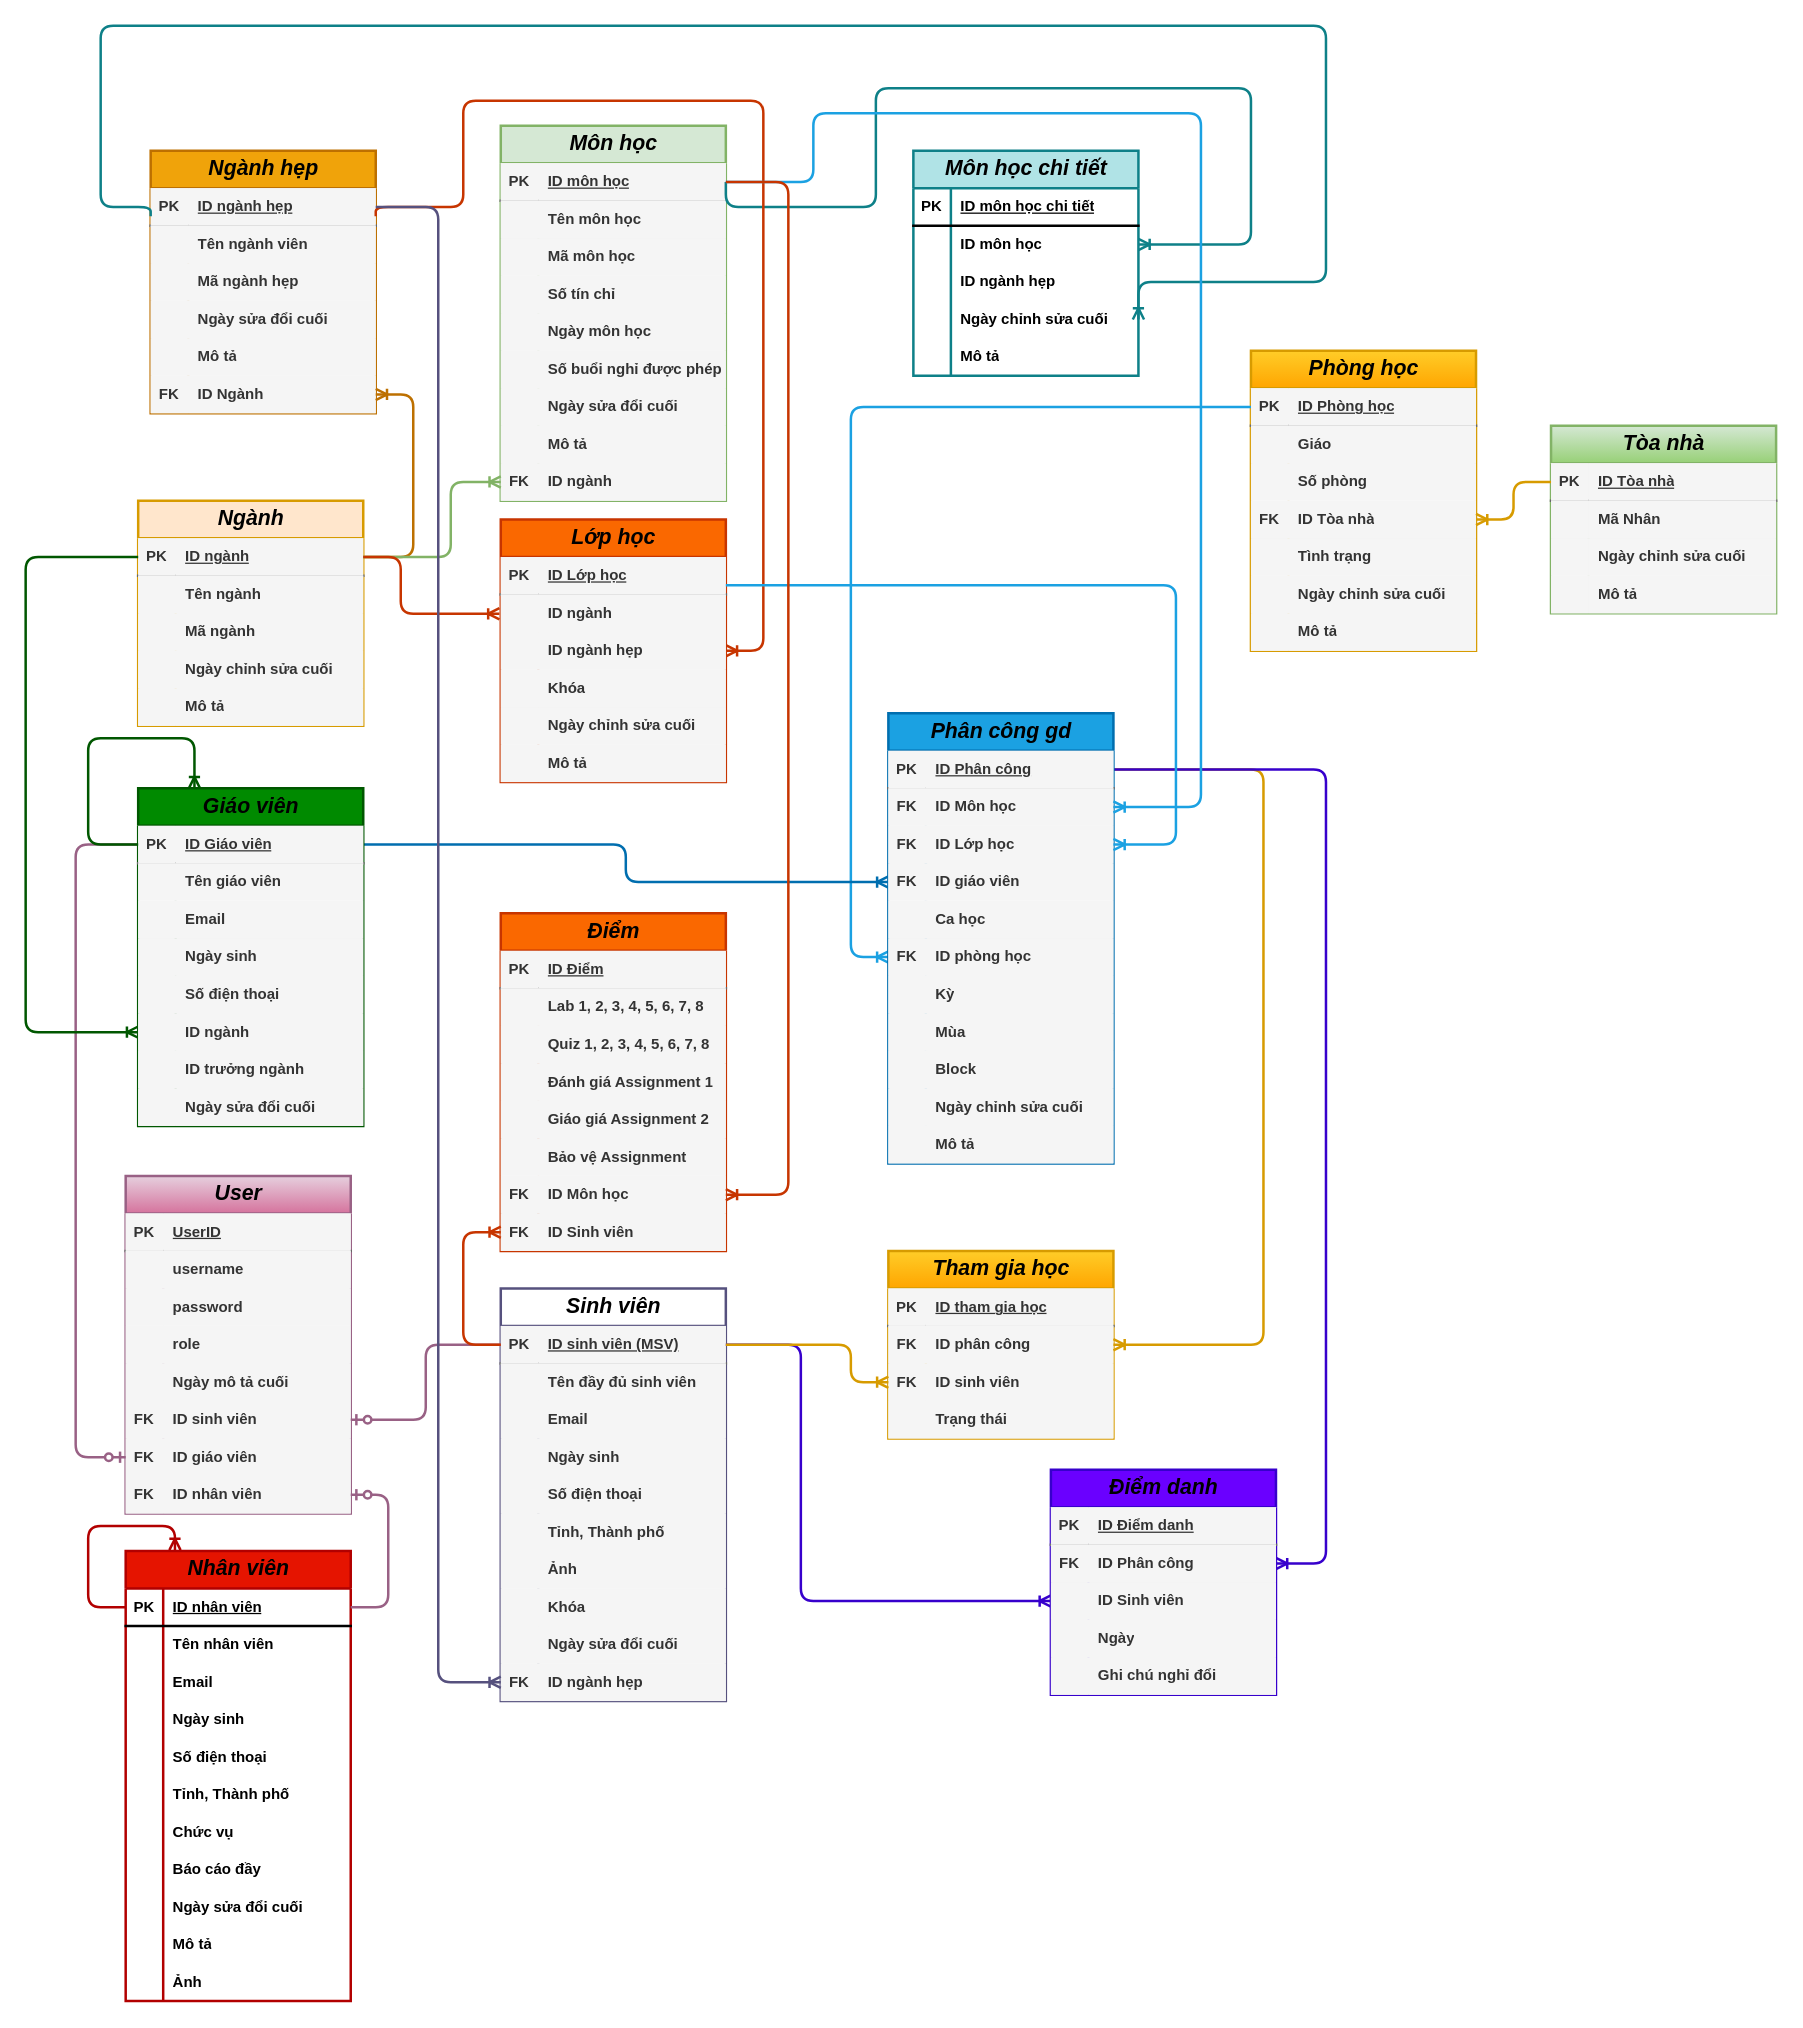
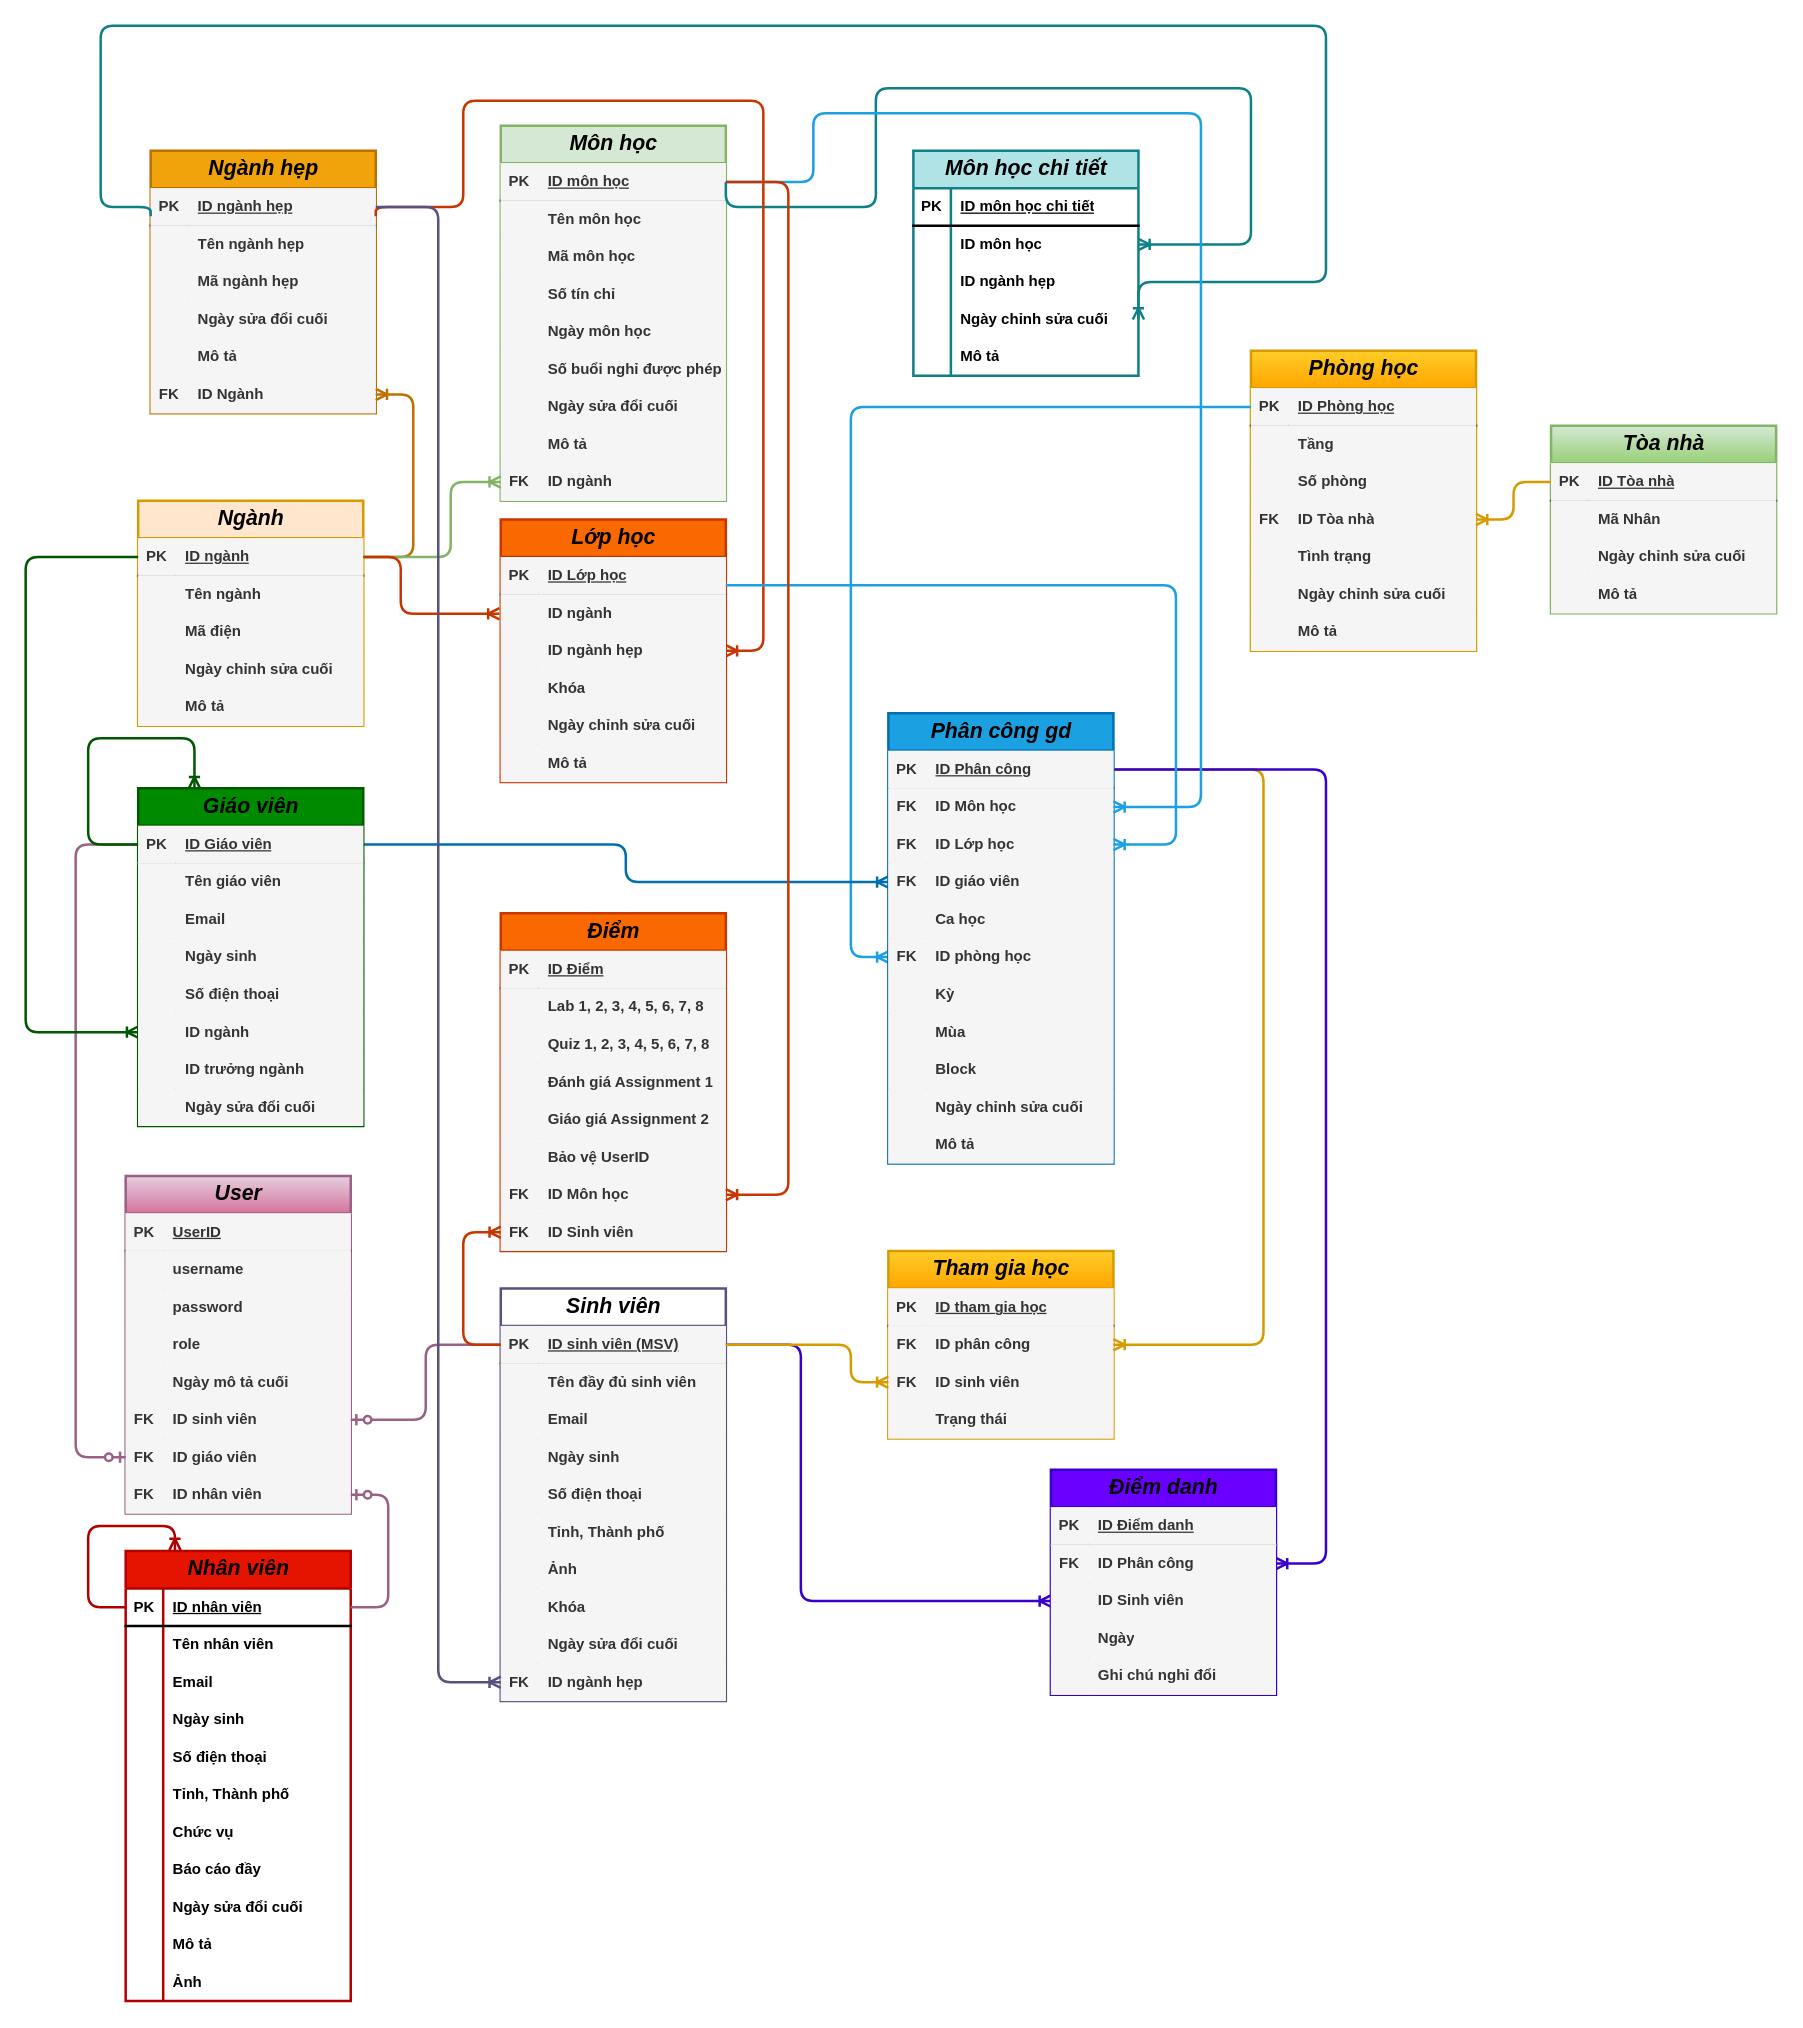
(251, 244) -> (249, 244)
(1313, 444) -> (1315, 444)
(217, 632) -> (211, 632)
(614, 1157) -> (599, 1157)
